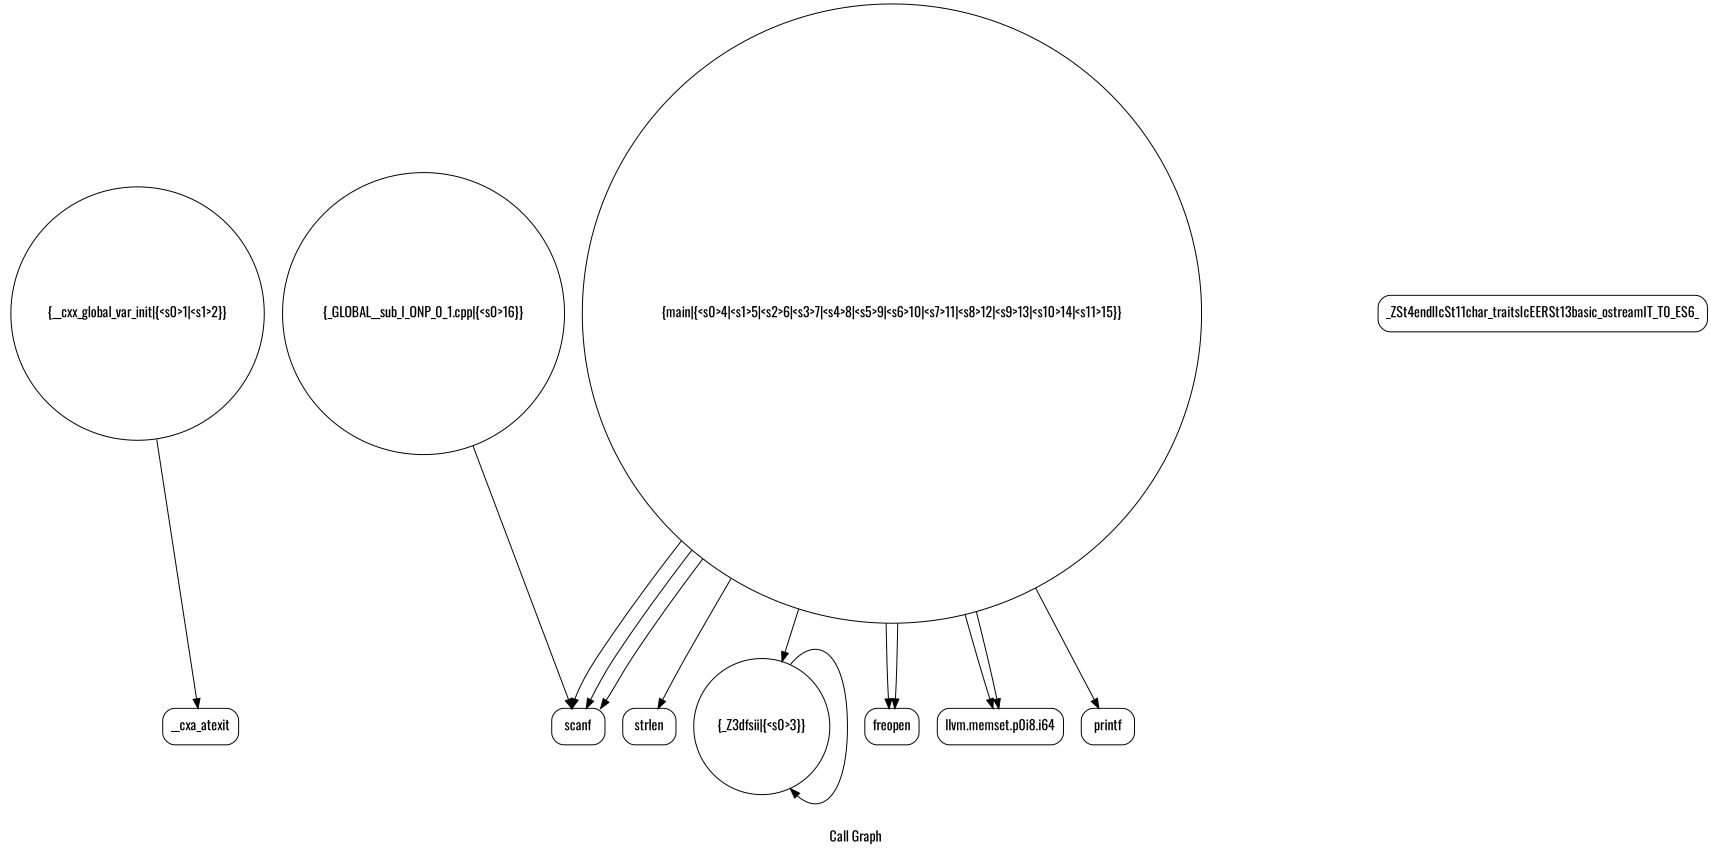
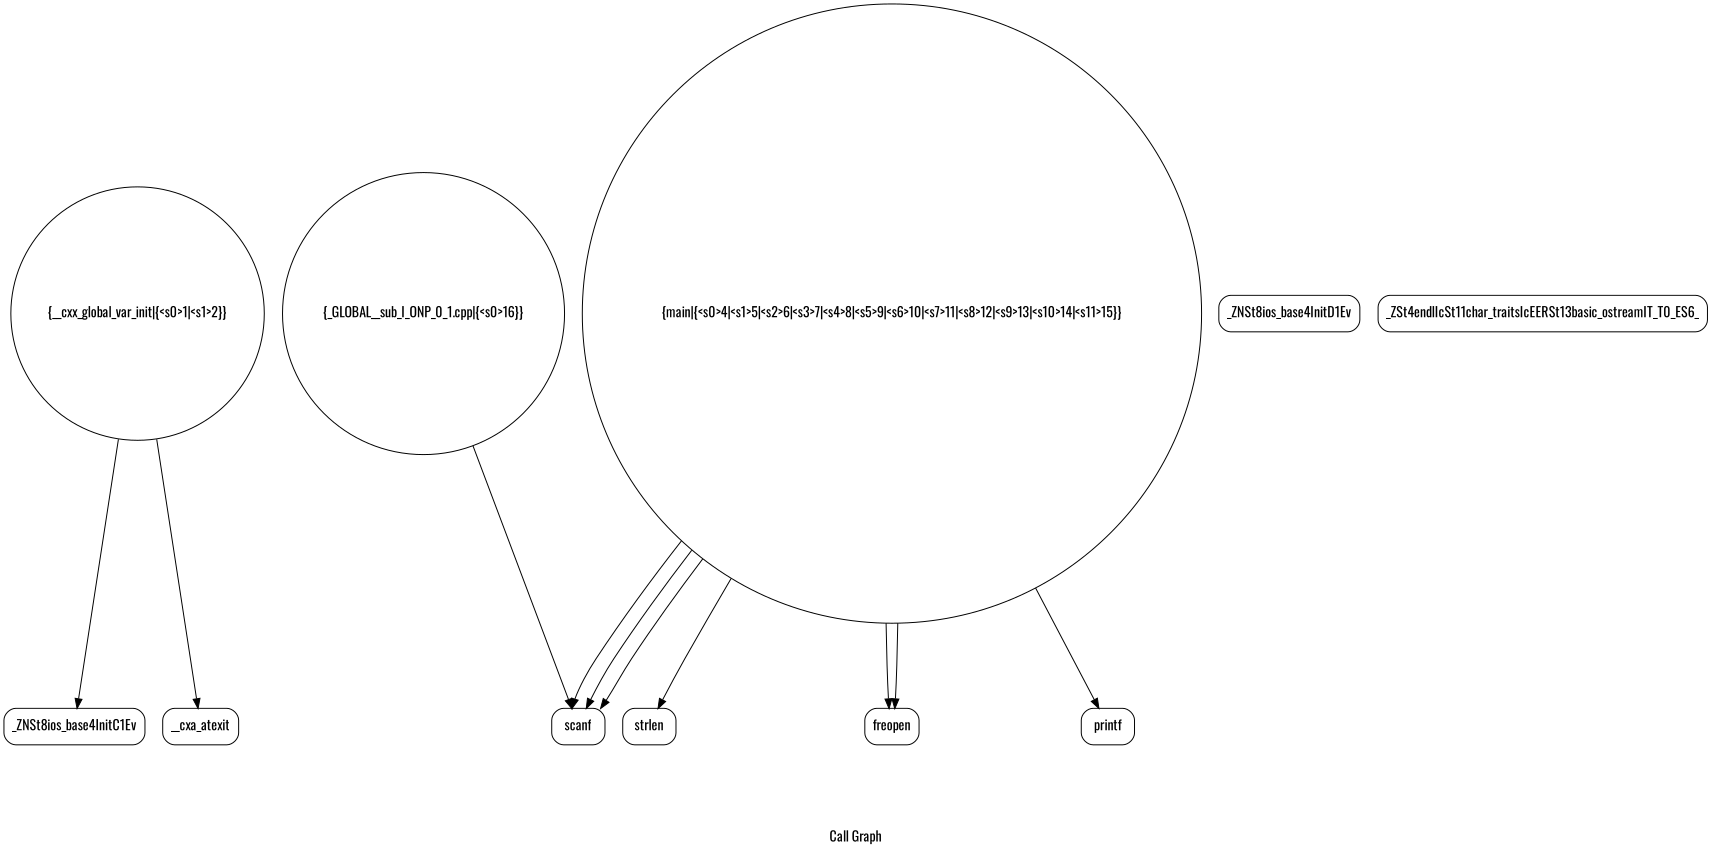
none -> (1289, 314)
none -> (74, 727)
(762, 727) -> none
(1000, 727) -> none
